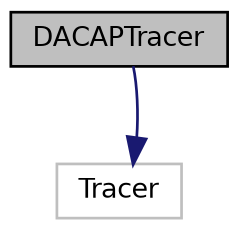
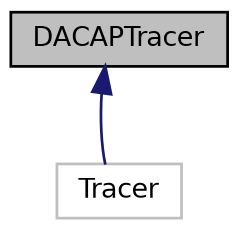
(137, 102) -> (101, 129)
